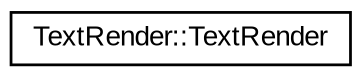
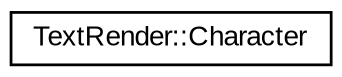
(181, 39) -> (171, 39)
